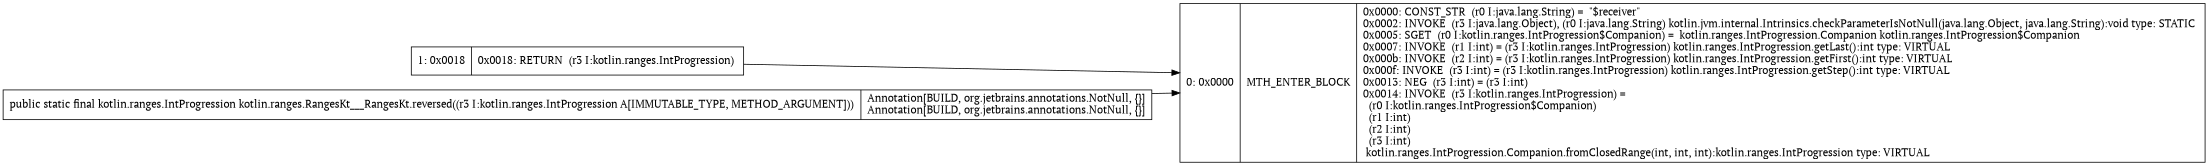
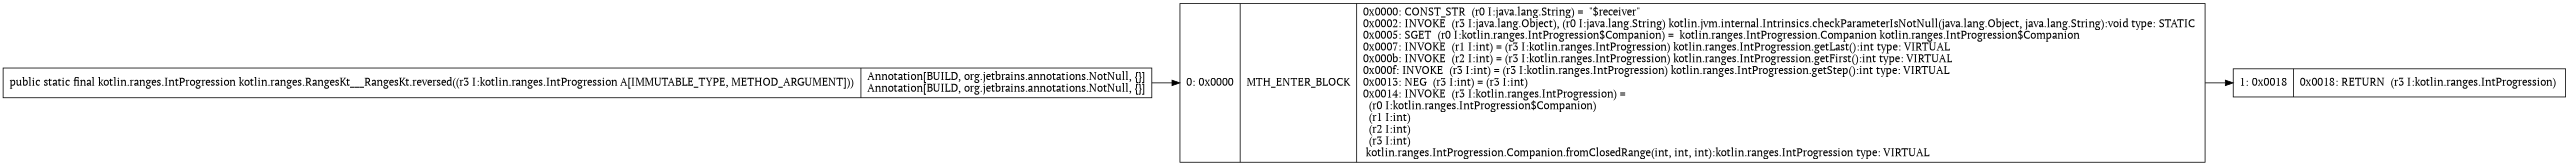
(958, 68) -> (2215, 83)
